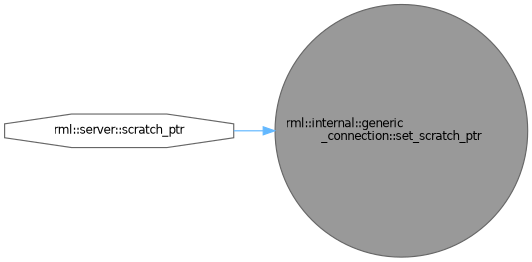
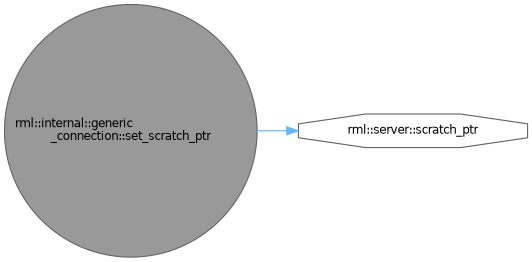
(248, 131) -> (272, 131)
